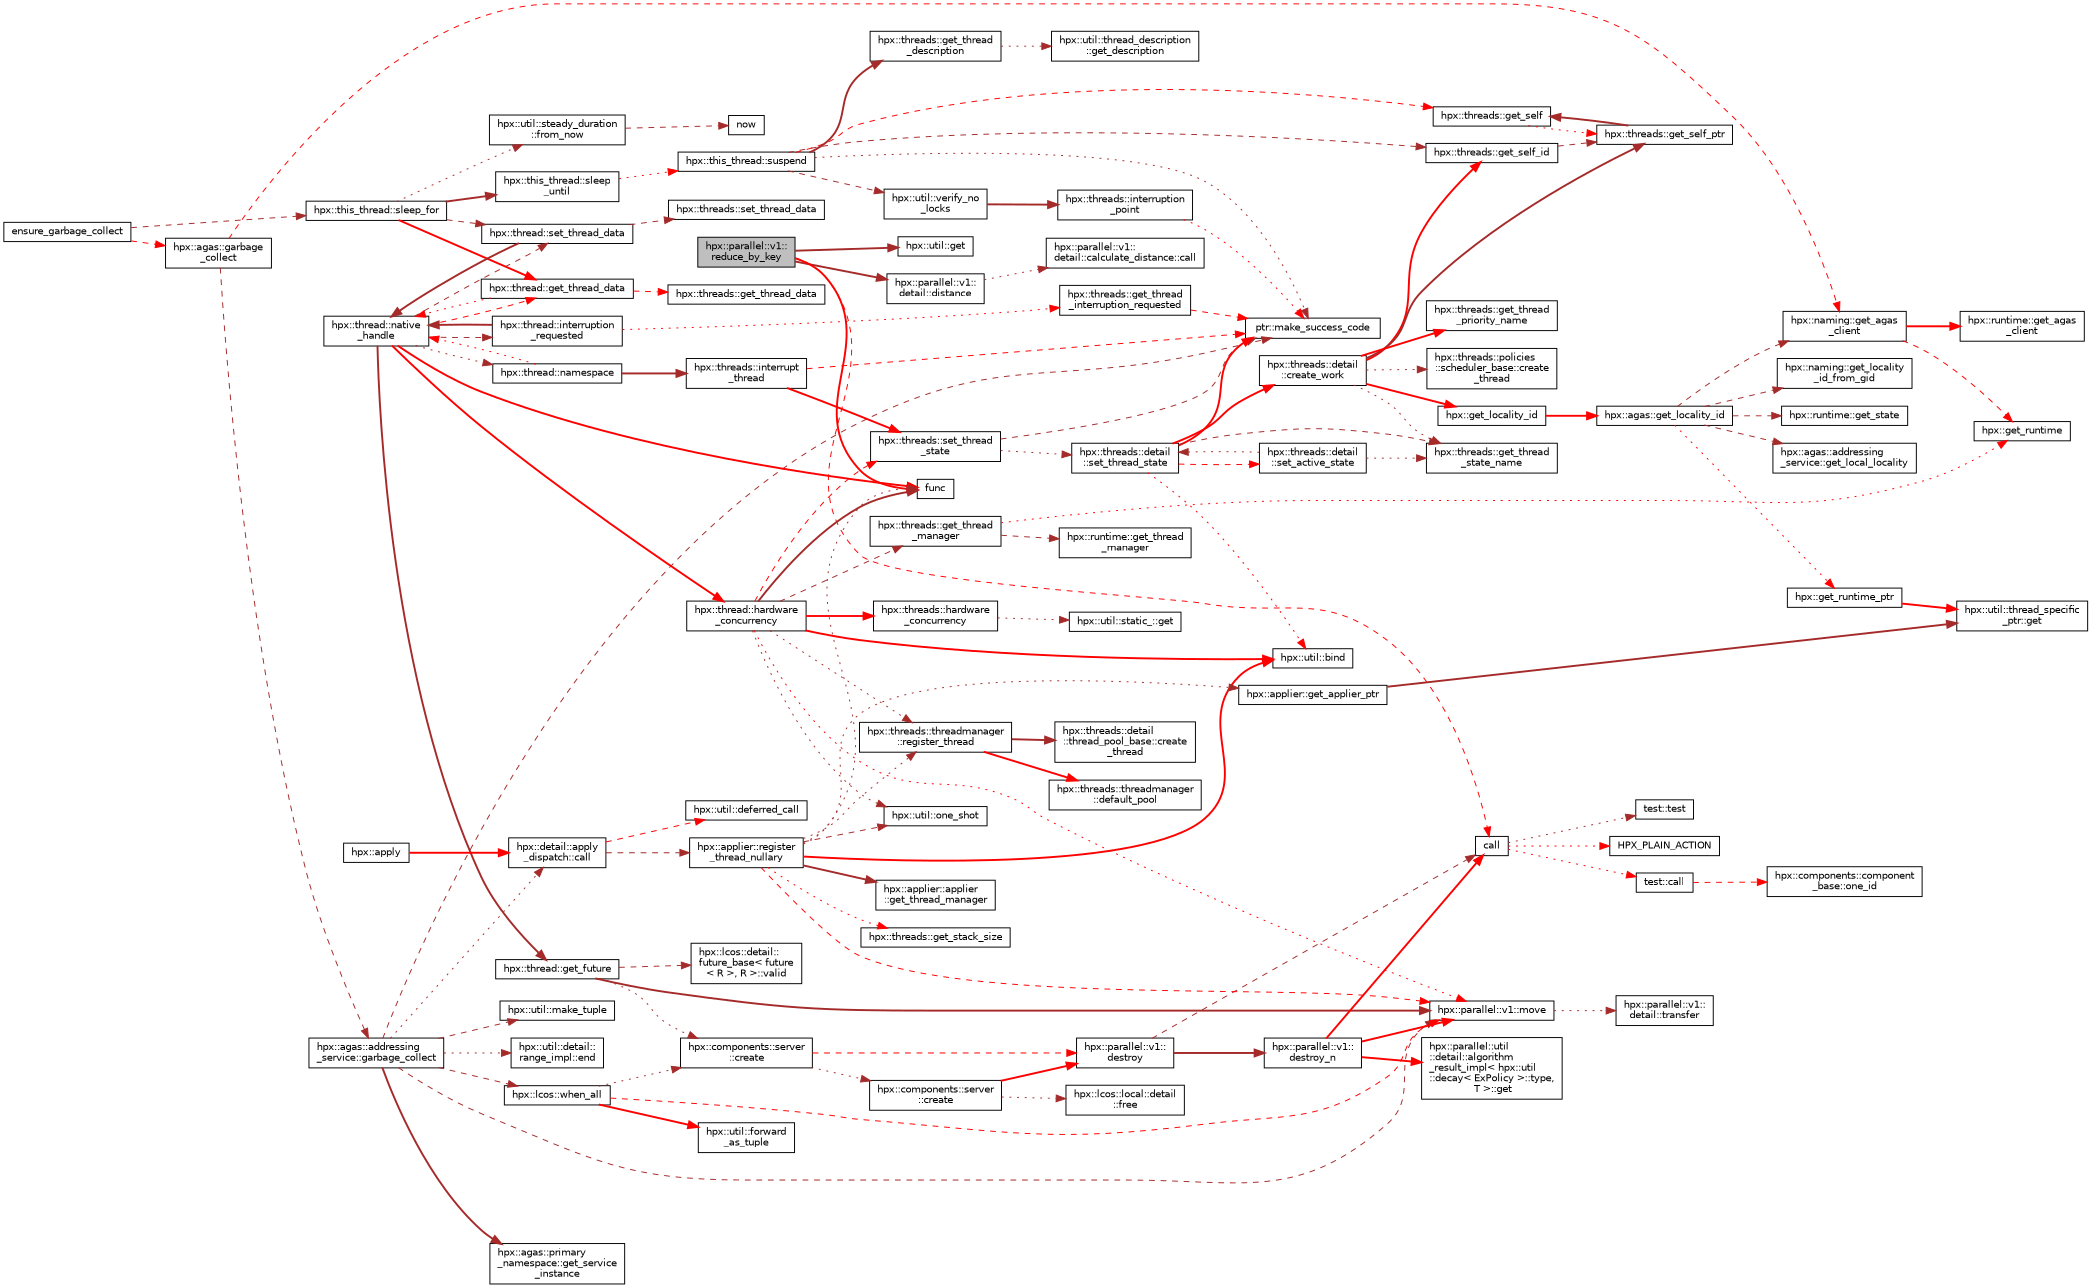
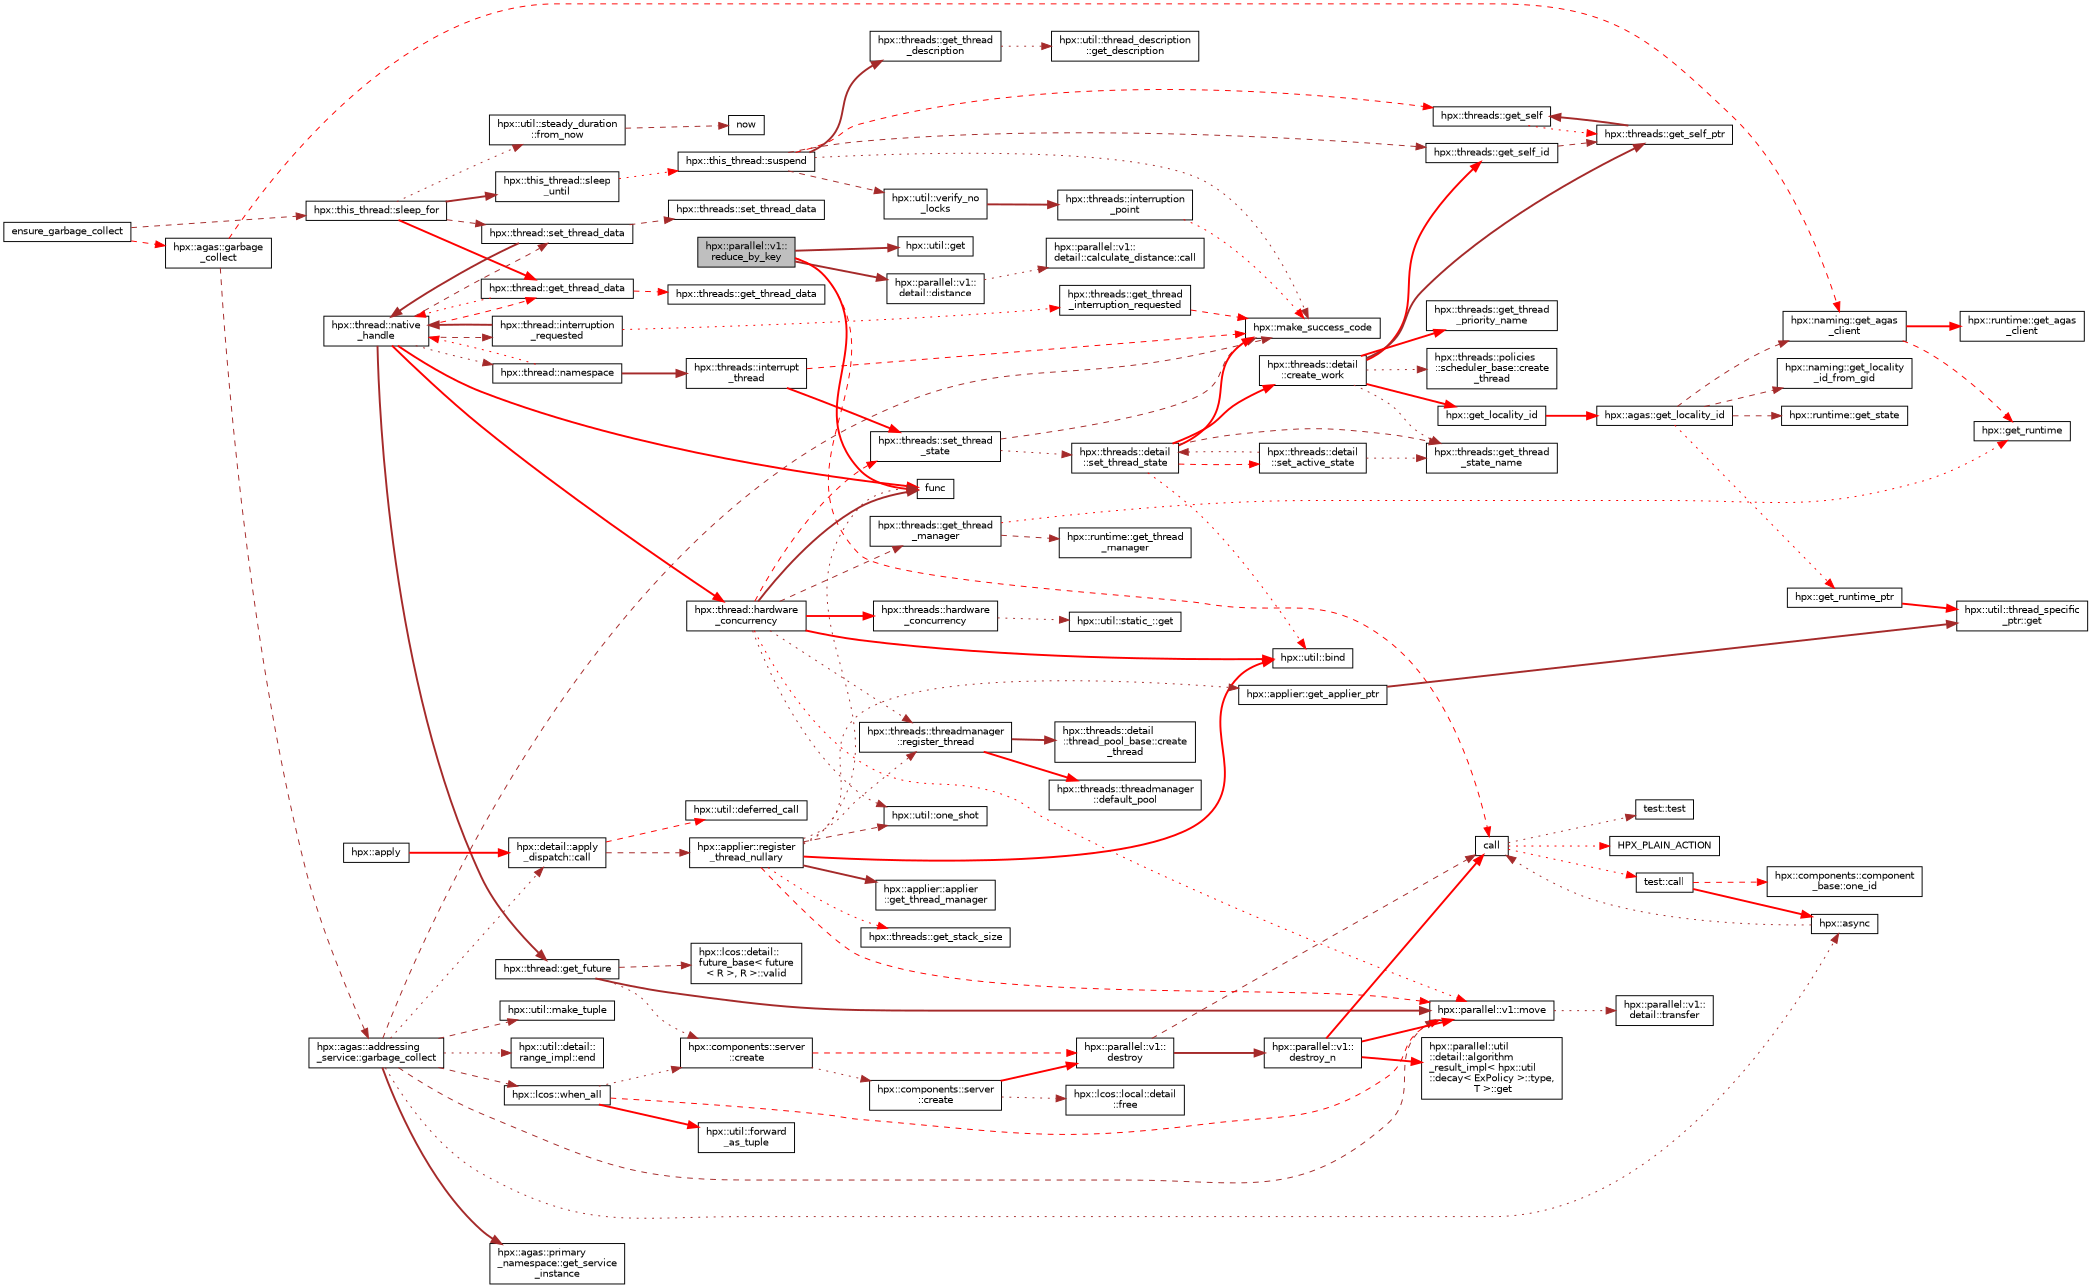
(1313, 328) -> (1313, 328)
(1845, 458) -> none
none -> (1845, 924)
